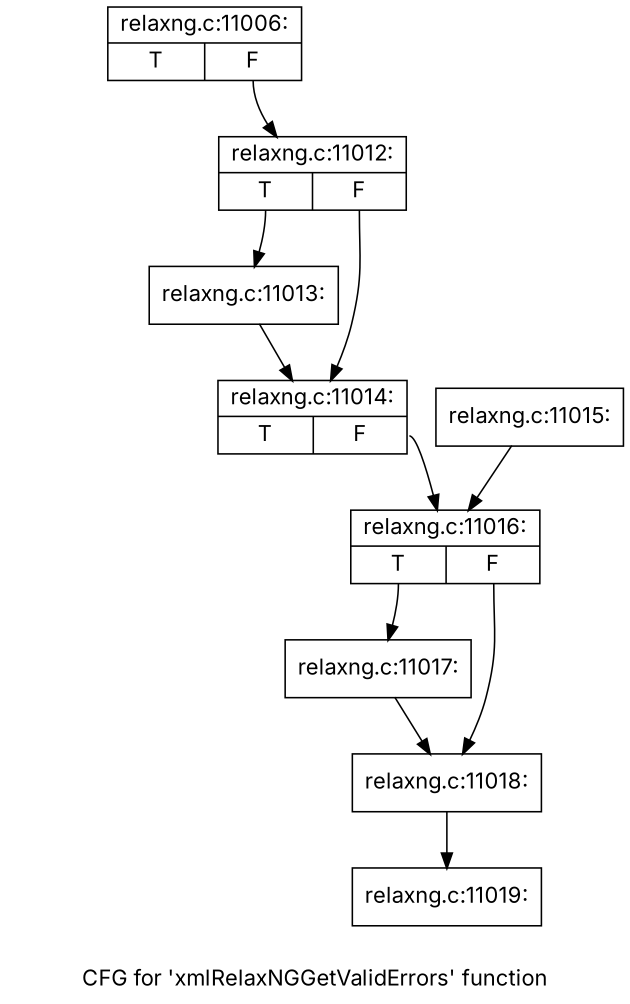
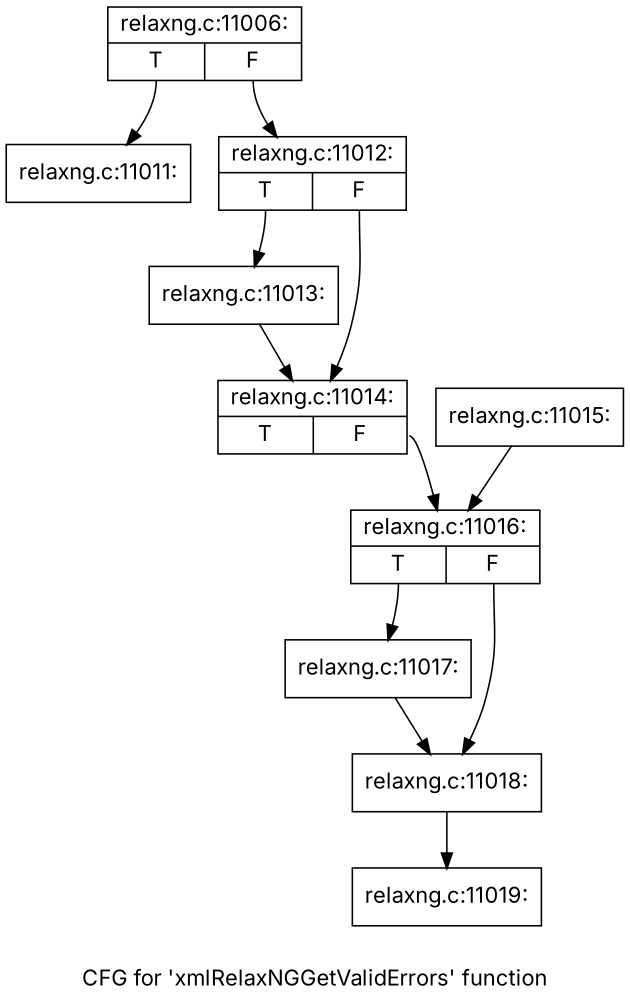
none -> (98, 173)
